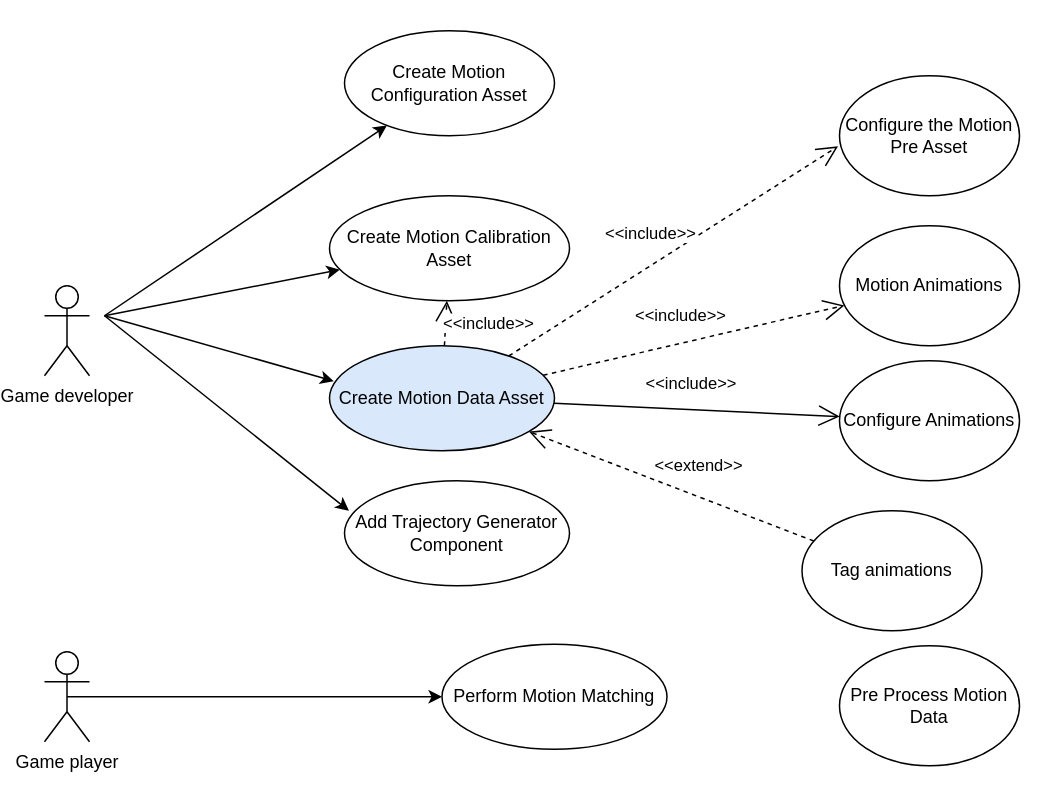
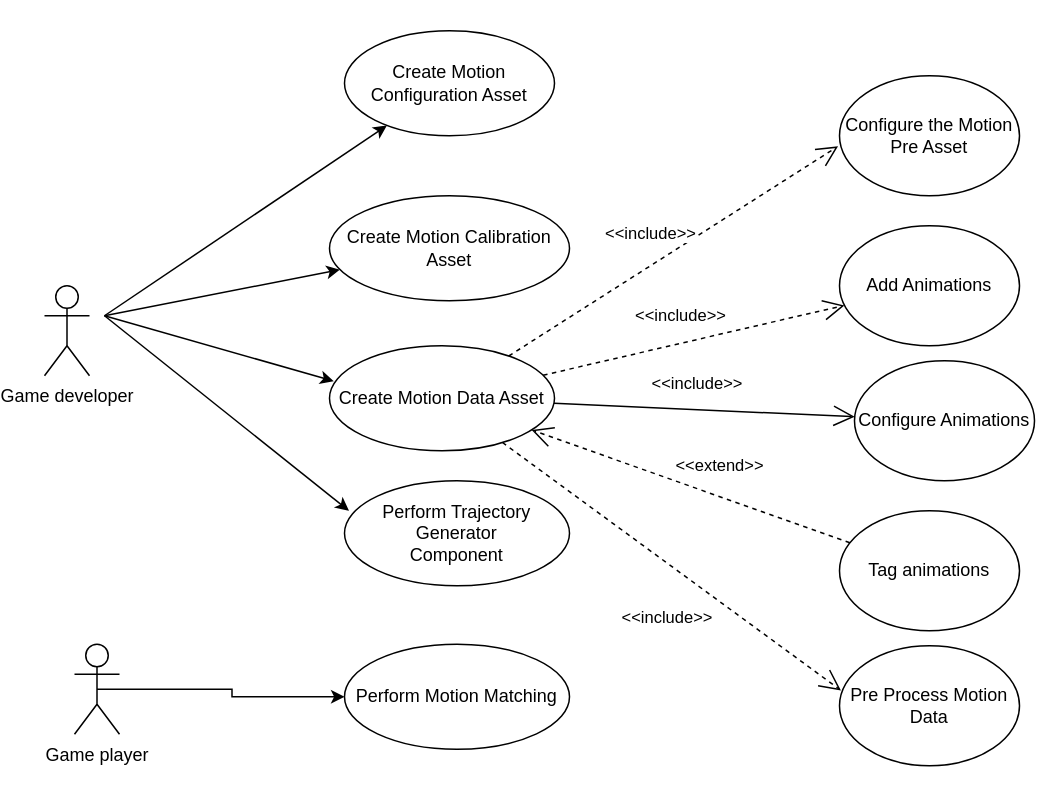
(929, 286) -> (929, 286)
(445, 333) -> (670, 565)
(442, 398) -> (442, 398)
(929, 421) -> (944, 421)
(457, 533) -> (457, 533)
(892, 571) -> (929, 571)
(67, 697) -> (97, 689)
(554, 697) -> (457, 697)
